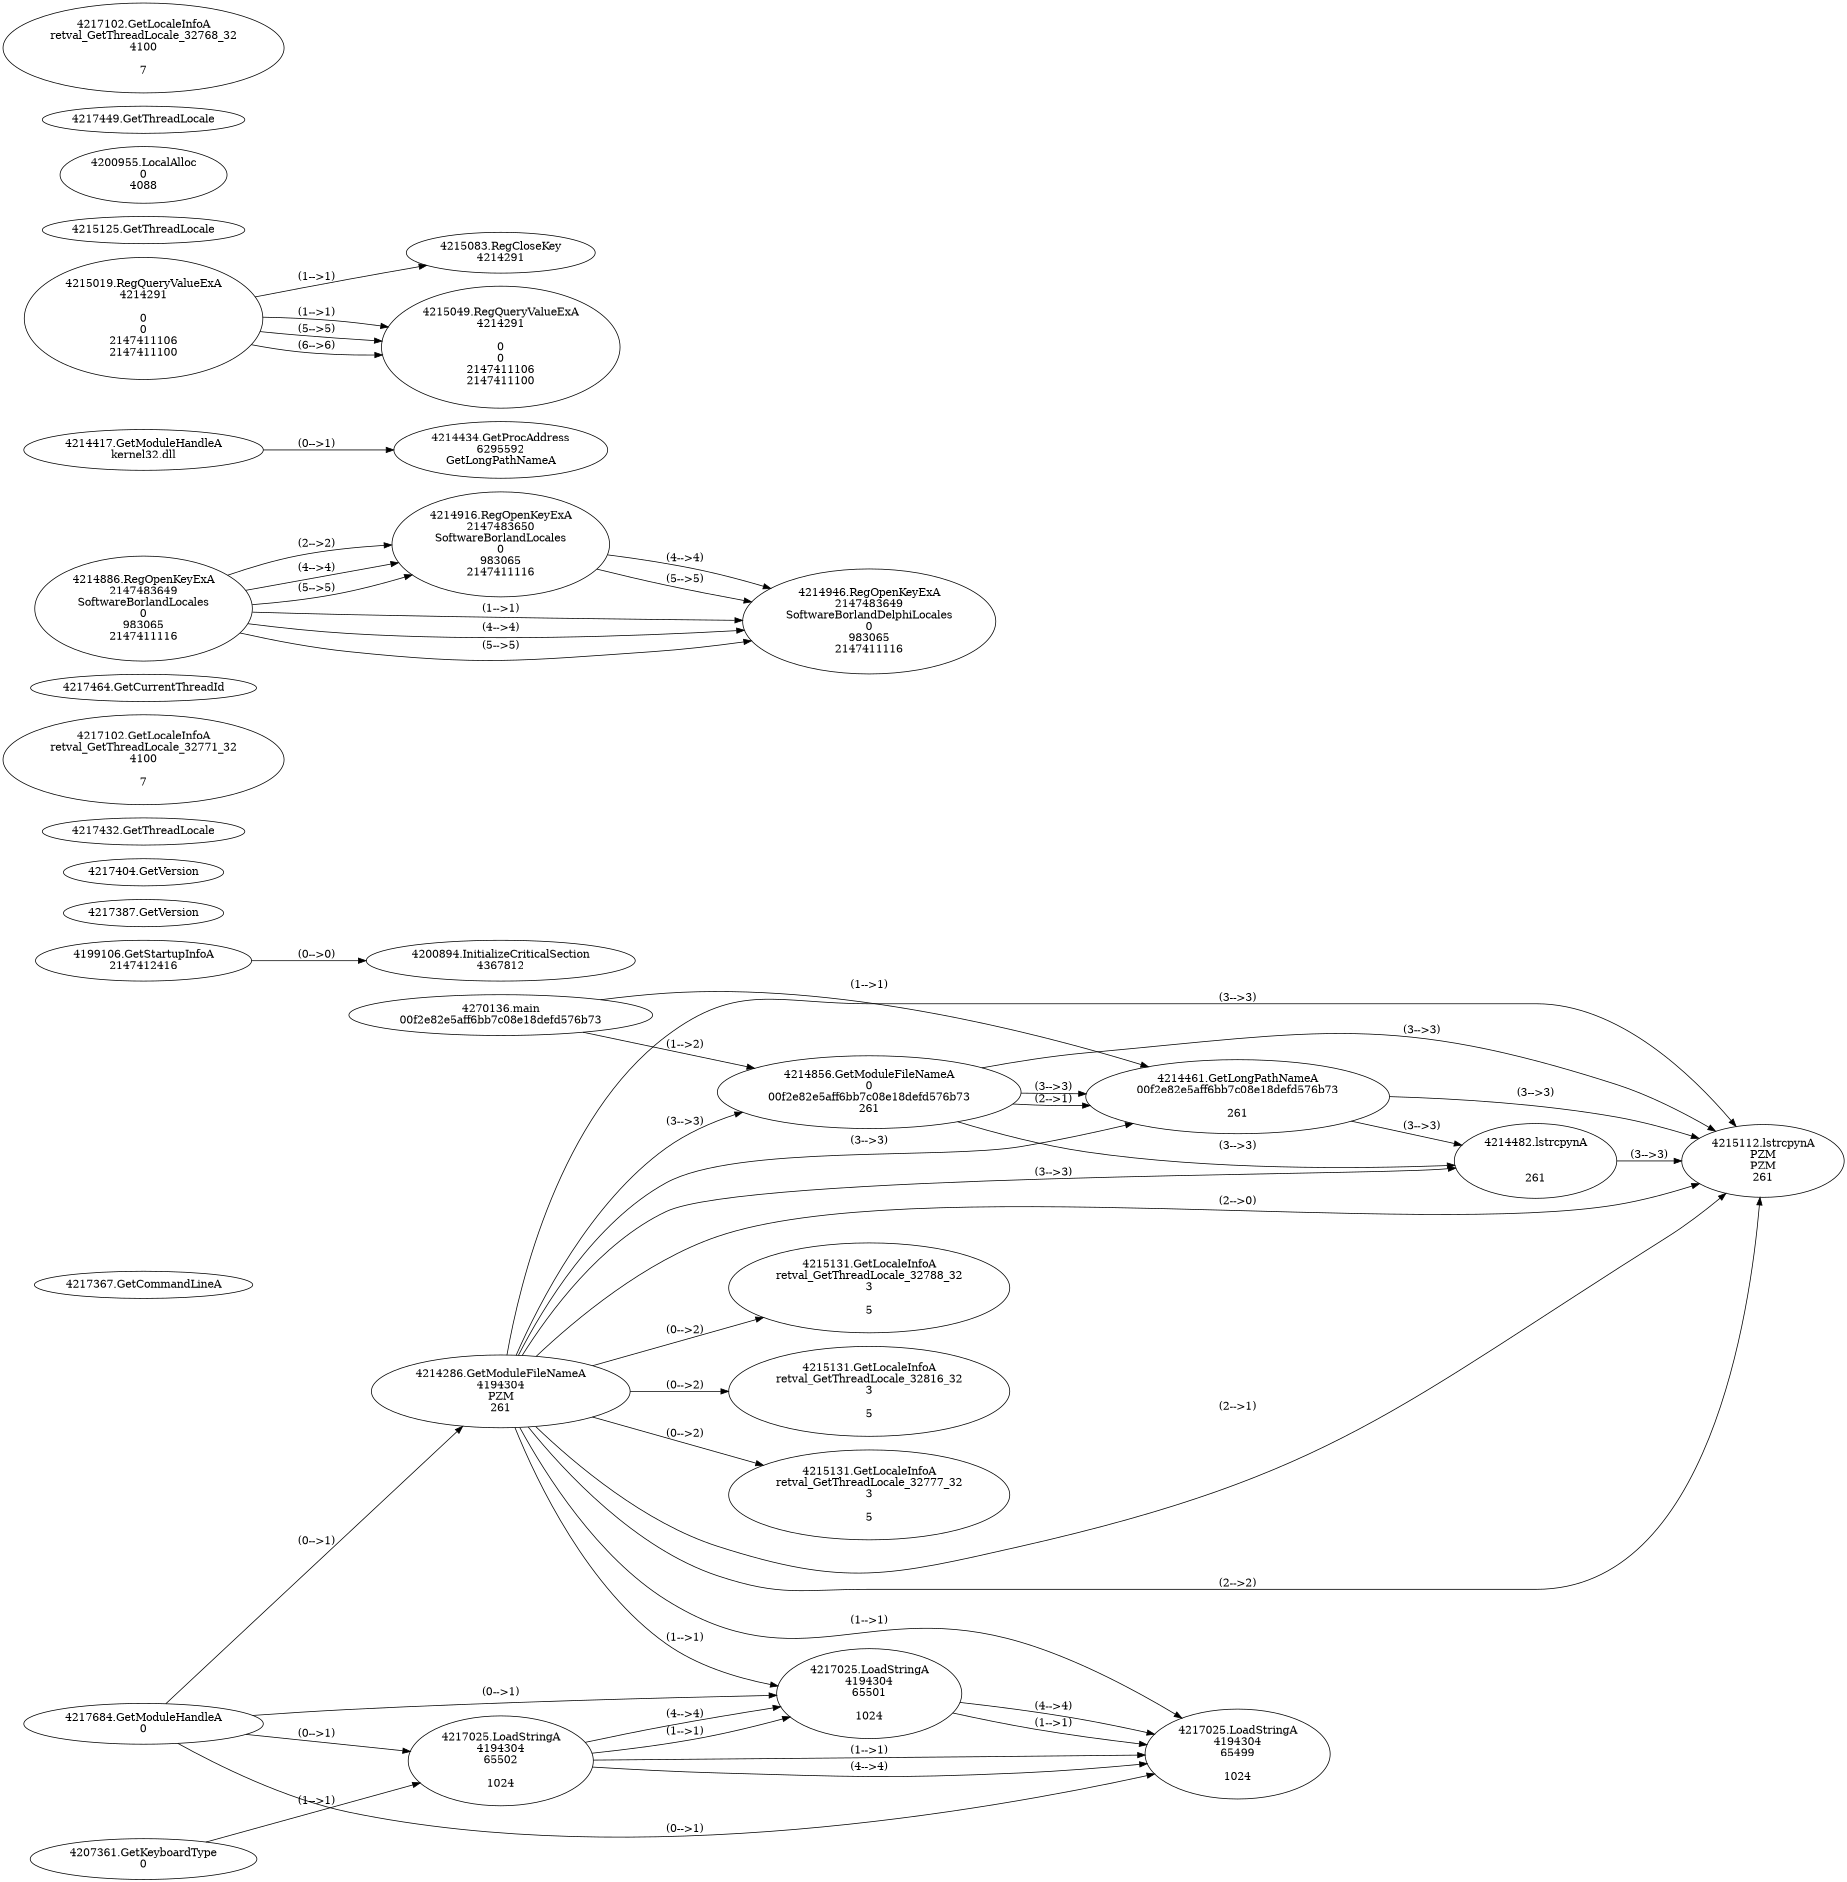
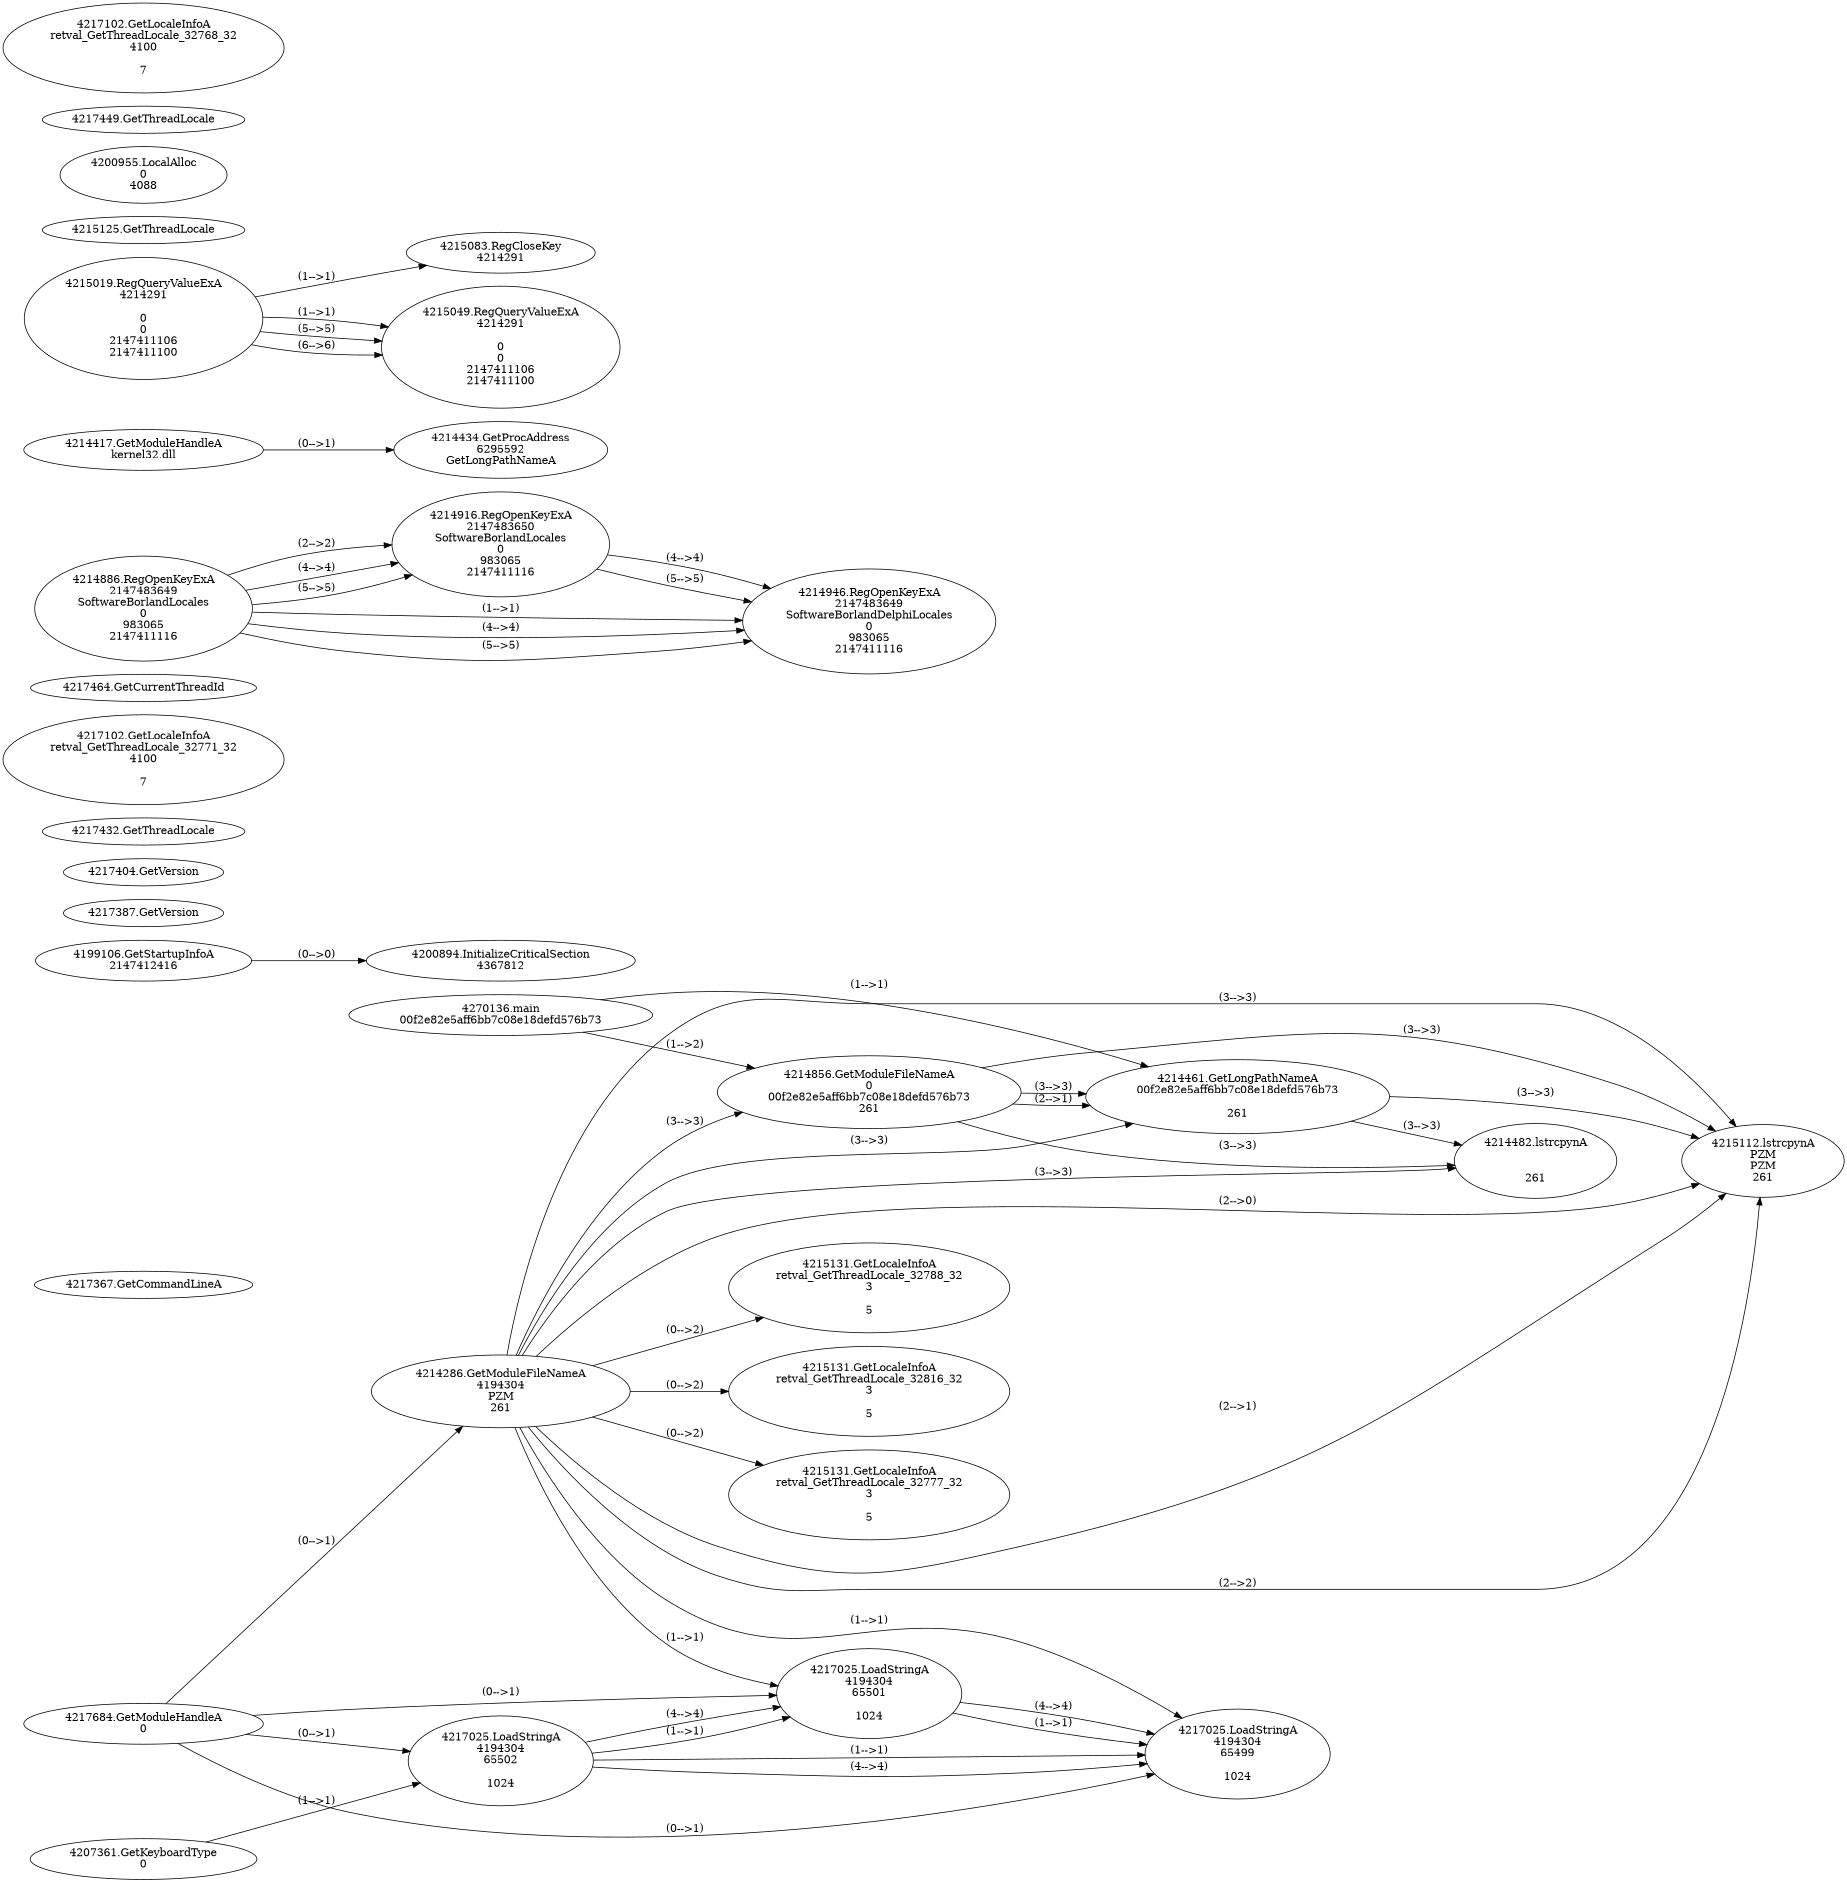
(1645, 1161) -> none
